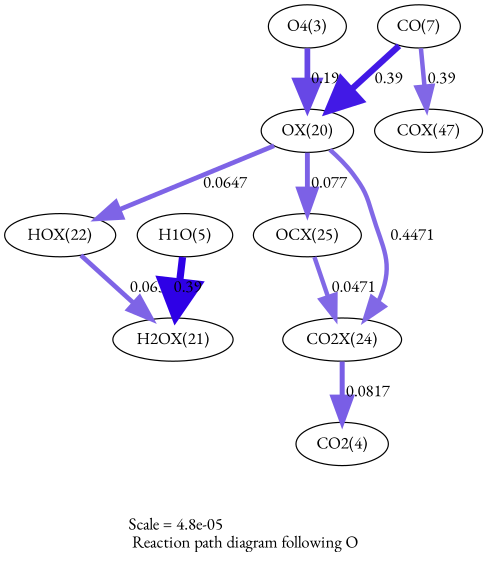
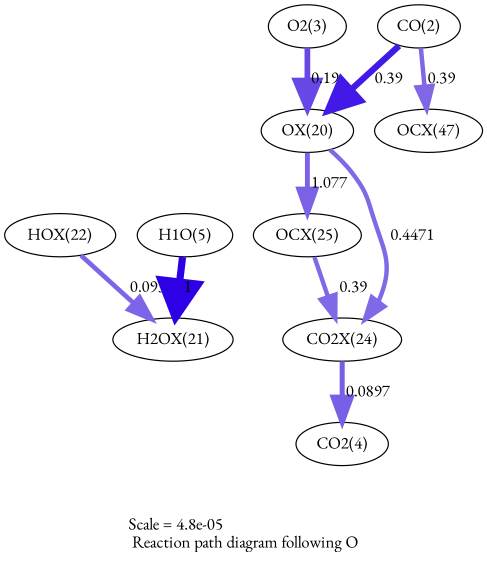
(307, 26) -> (307, 26)
(419, 26) -> (419, 26)
(429, 131) -> (429, 131)
(197, 178) -> none
(328, 183) -> (328, 183)
(150, 287) -> (150, 287)
(186, 287) -> (186, 287)
(352, 287) -> (352, 287)
(366, 392) -> (366, 392)
